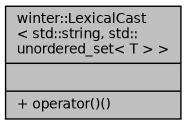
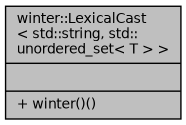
(64, 104) -> (57, 104)
